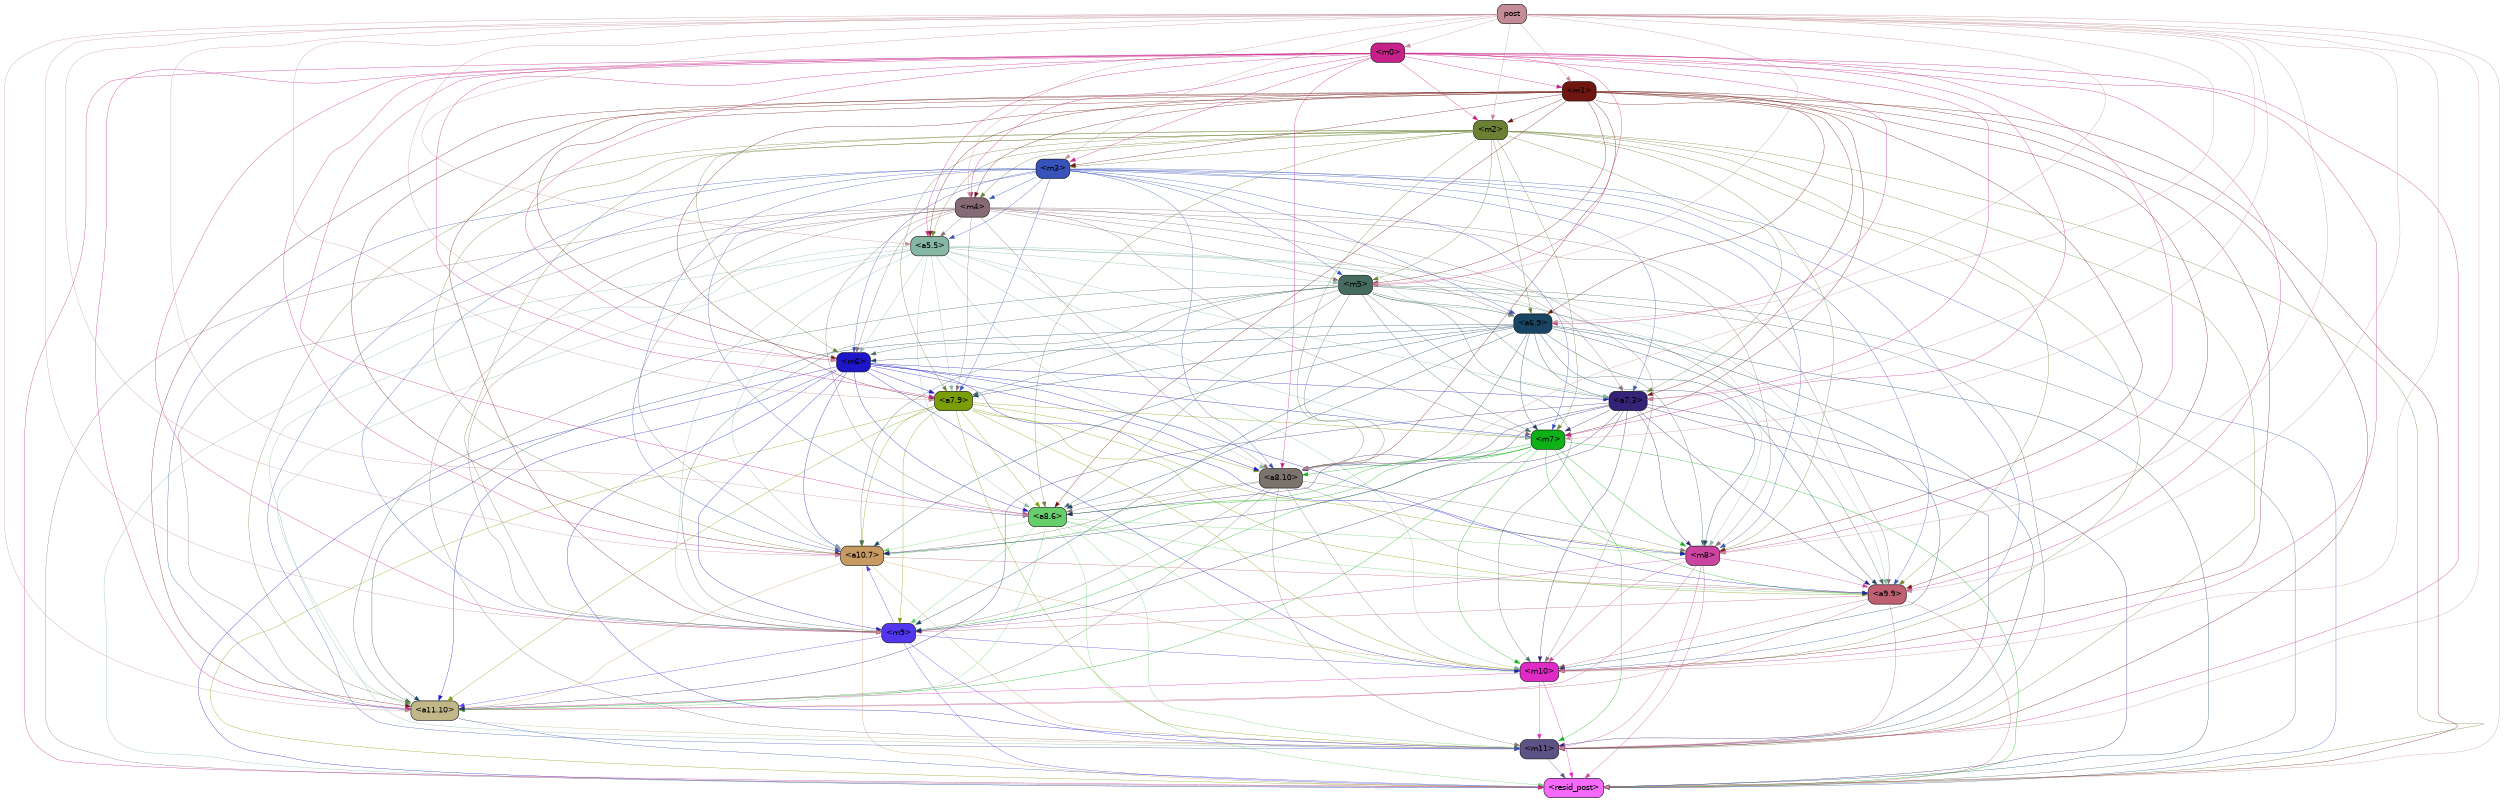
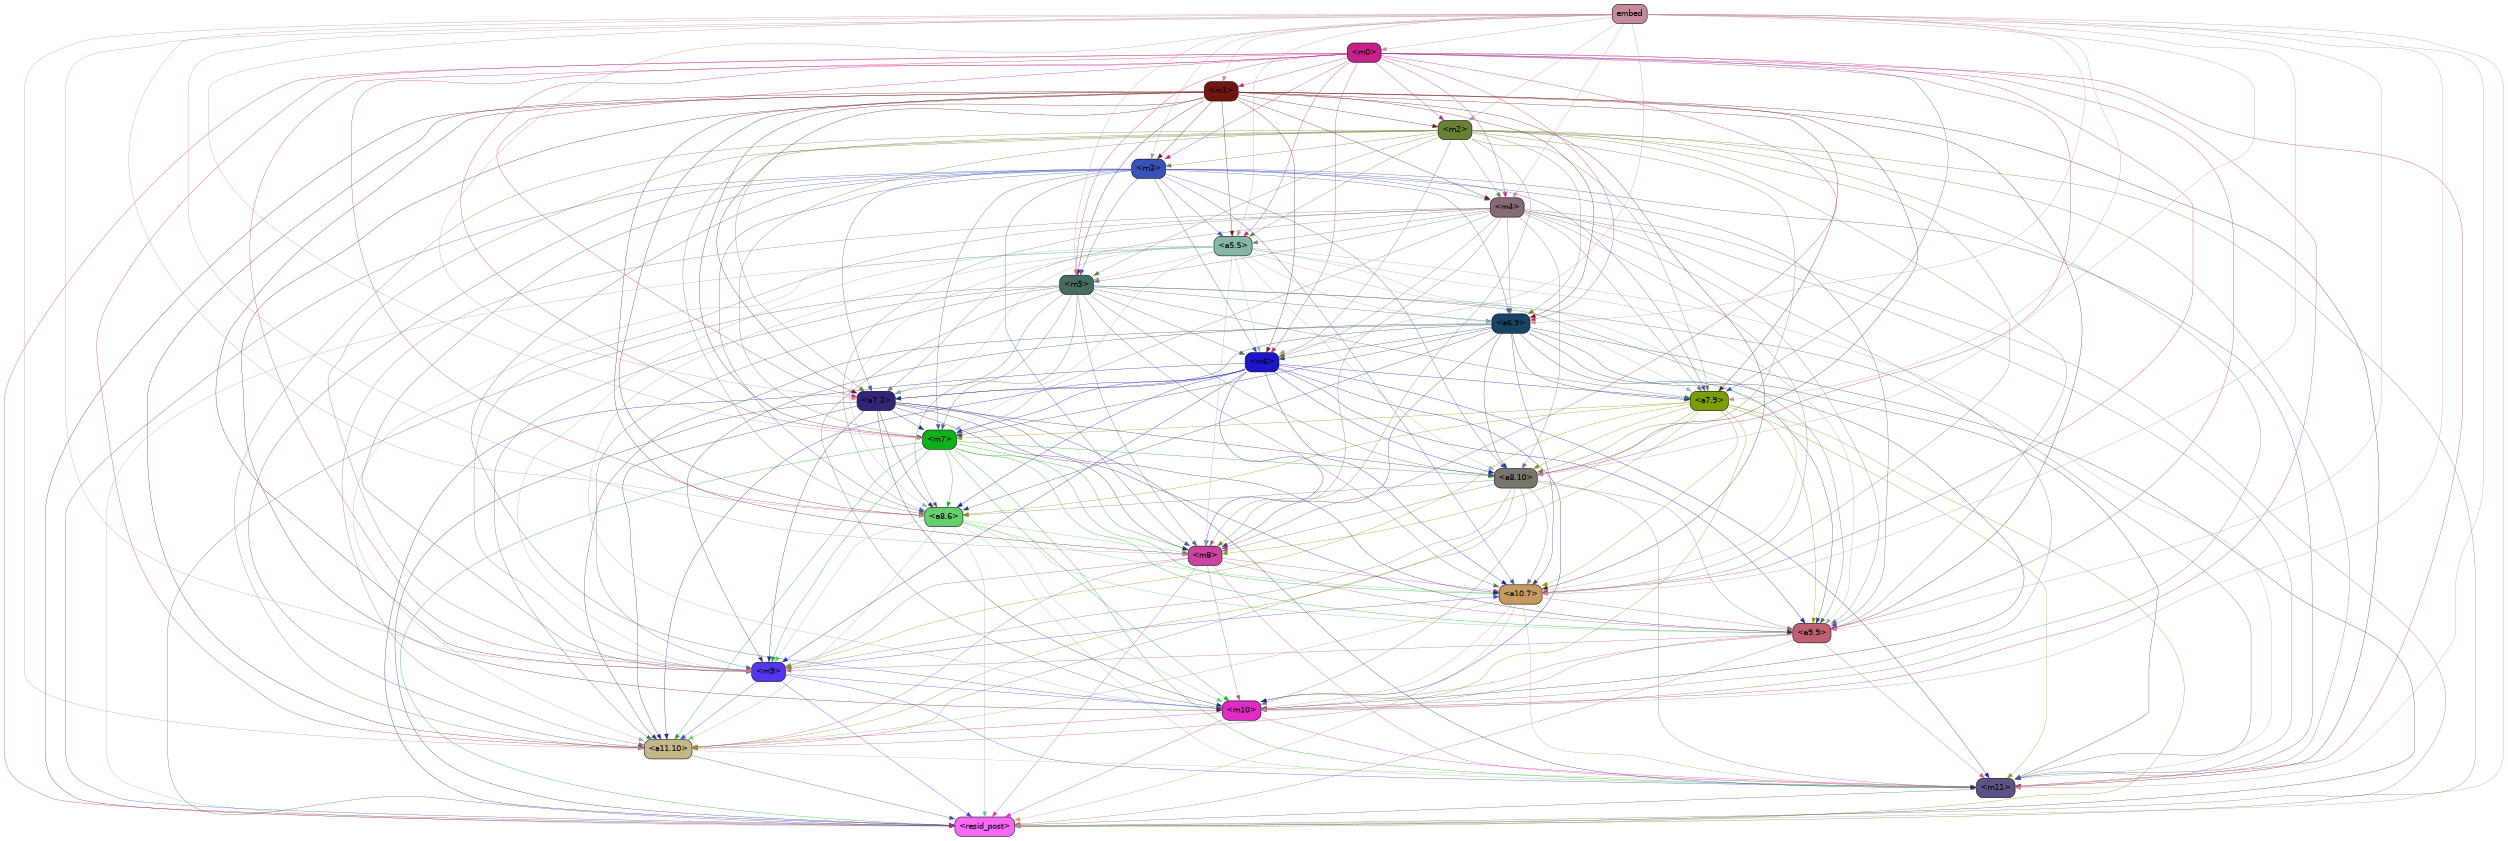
(1512, 14) -> (1630, 14)
(613, 80) -> (1923, 92)
none -> (1337, 572)
